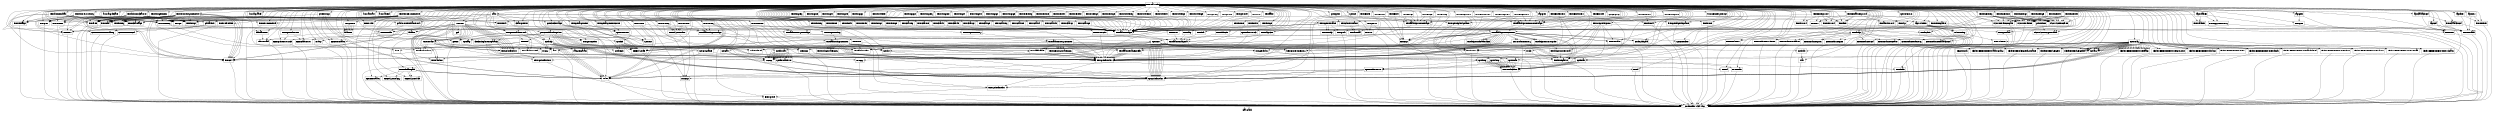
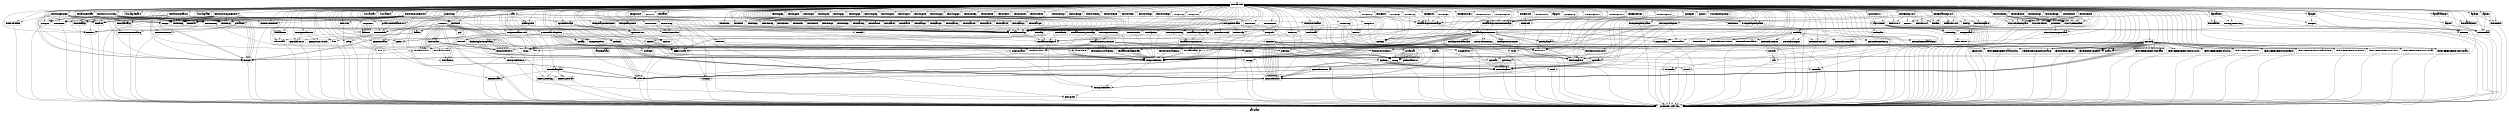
none -> (334, 42)
